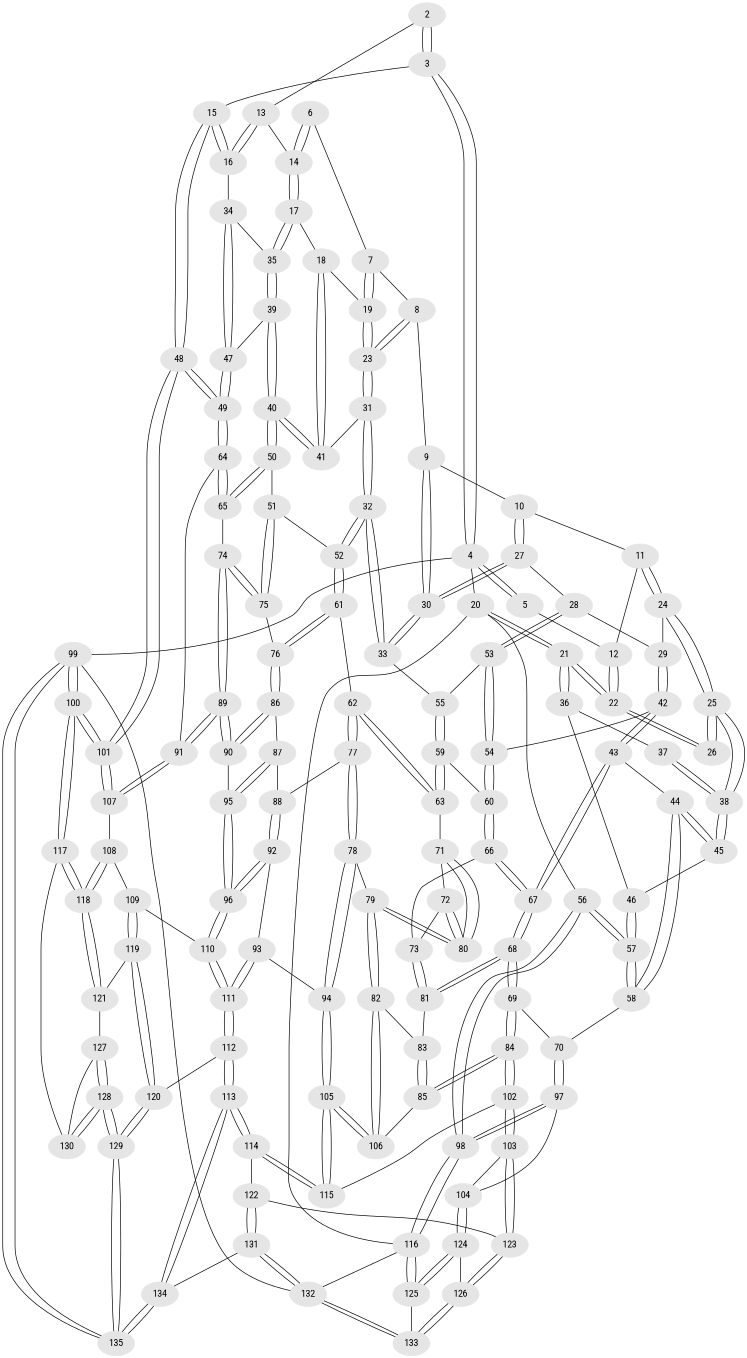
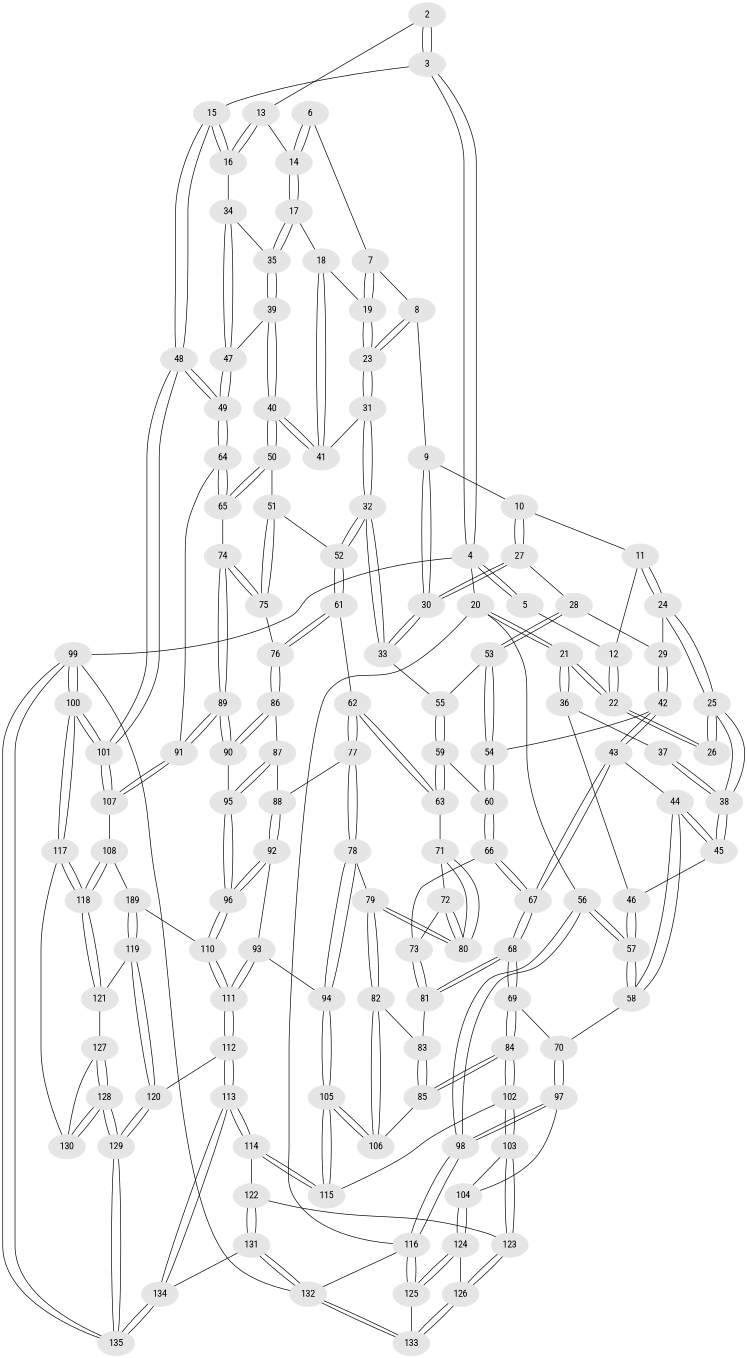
(133, 901) -> (133, 901)
